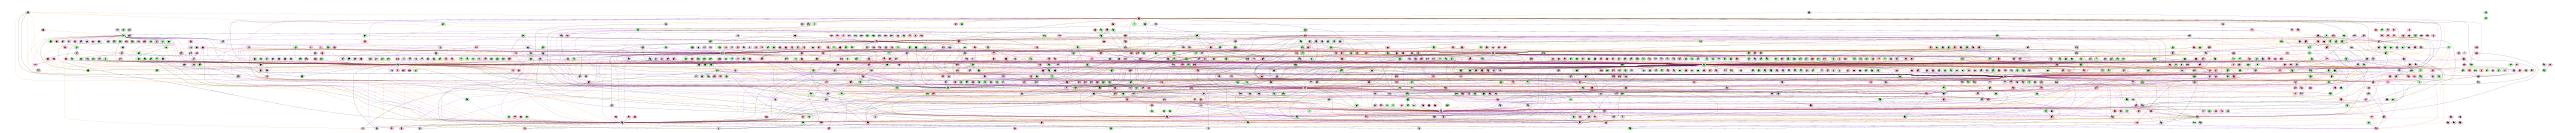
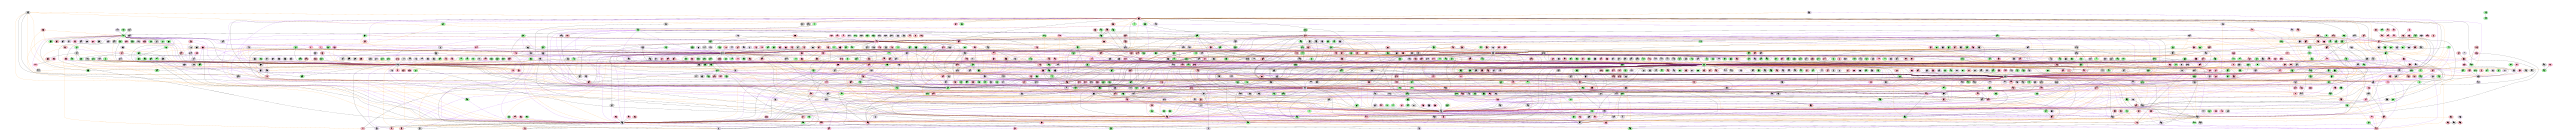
(1680, 59) -> (1680, 59)
(811, 94) -> (811, 94)
